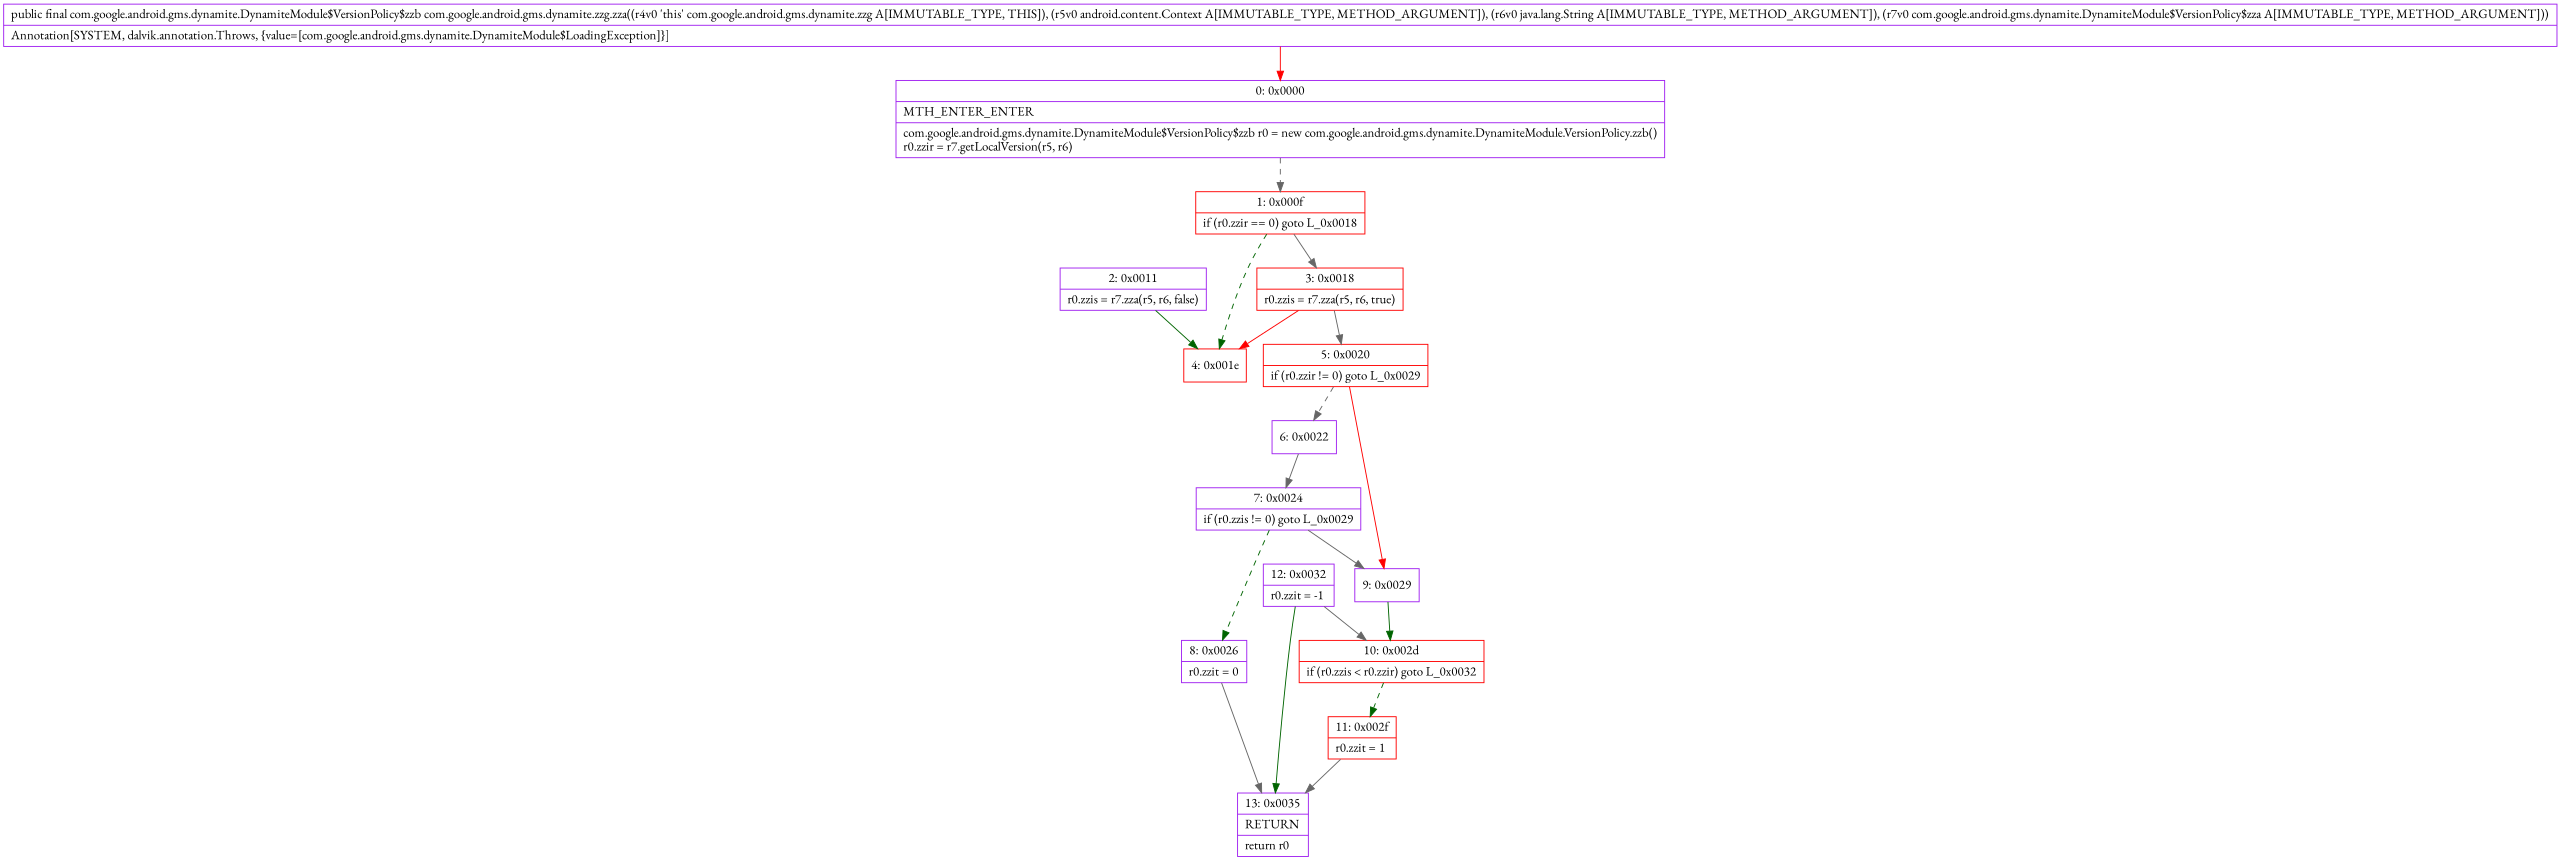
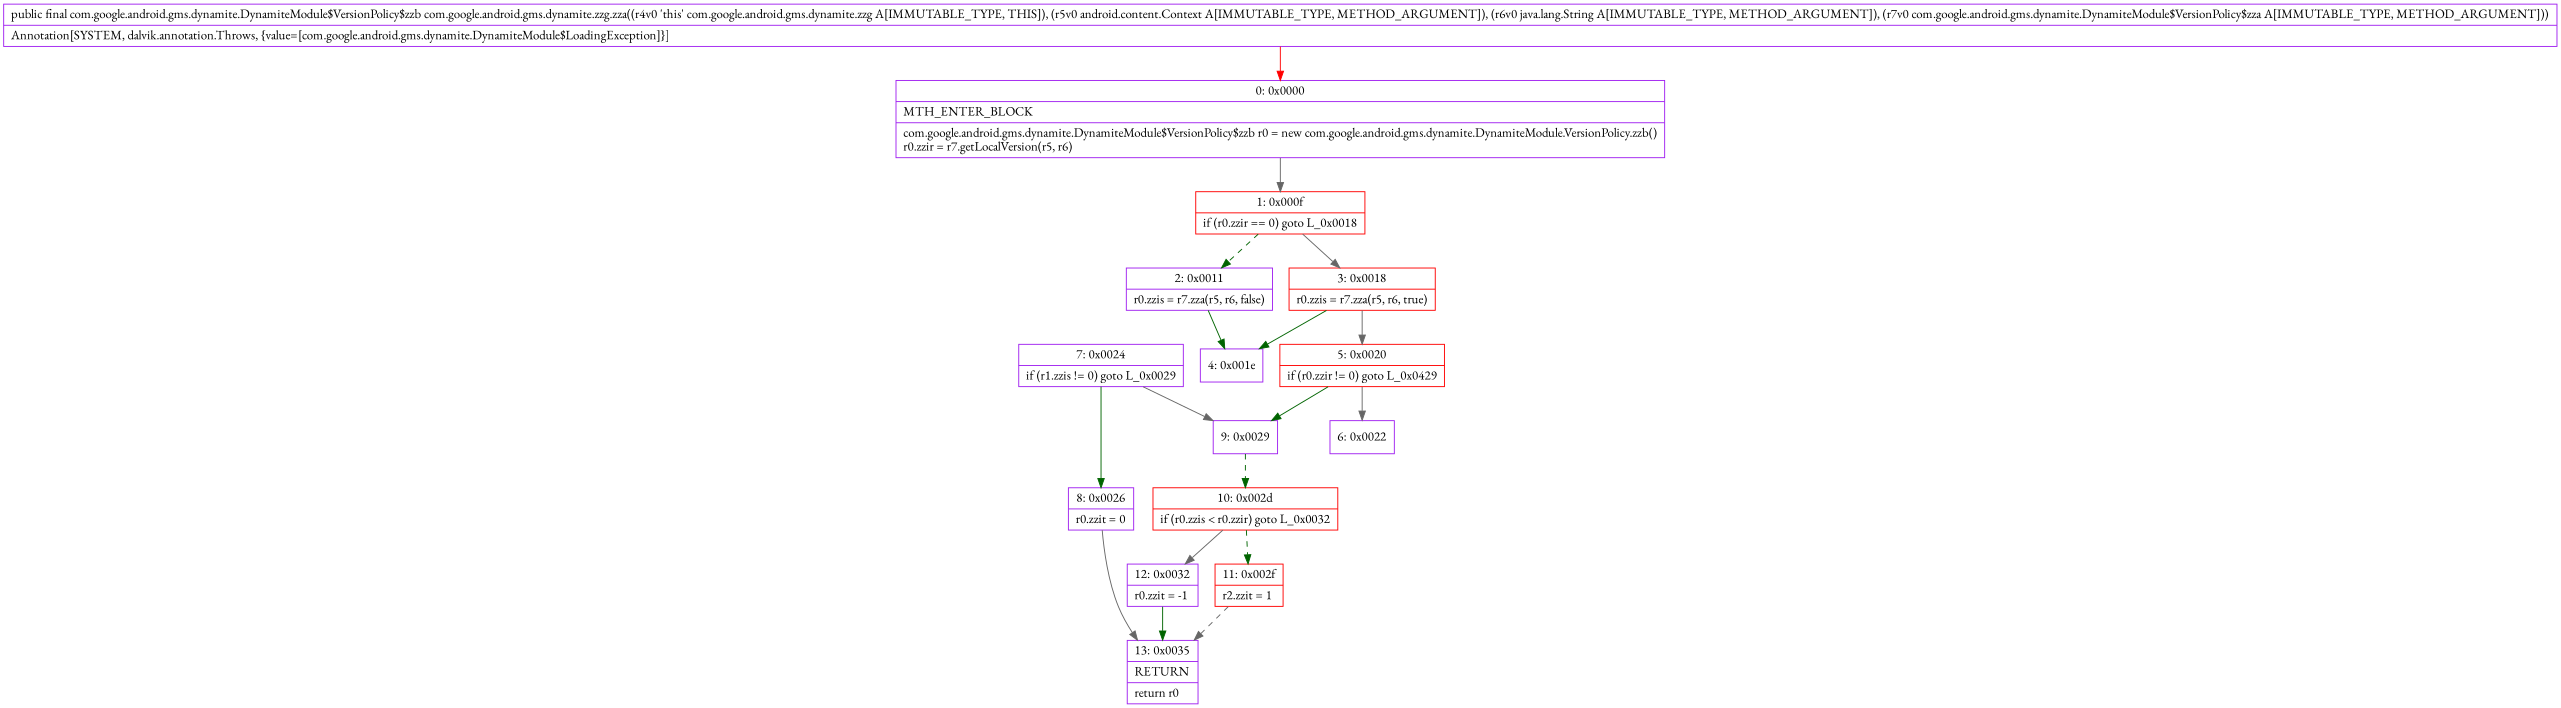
(969, 112) -> (969, 112)
(1280, 170) -> (1280, 170)
(1241, 285) -> (1243, 248)
(1273, 327) -> (1297, 327)
(1215, 365) -> (1232, 365)
(1346, 376) -> (1362, 376)
(1326, 400) -> (1362, 399)
(1294, 467) -> none
(1366, 473) -> (1304, 401)
(1278, 519) -> (1101, 376)
(1247, 581) -> (1101, 432)
(1389, 617) -> (1245, 466)
(1342, 620) -> (1208, 544)
(1361, 748) -> (1248, 595)
(1326, 773) -> (1215, 620)
